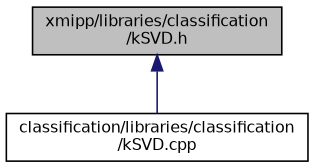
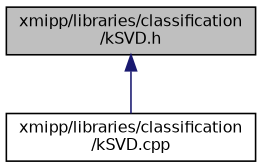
(157, 137) -> (131, 137)
